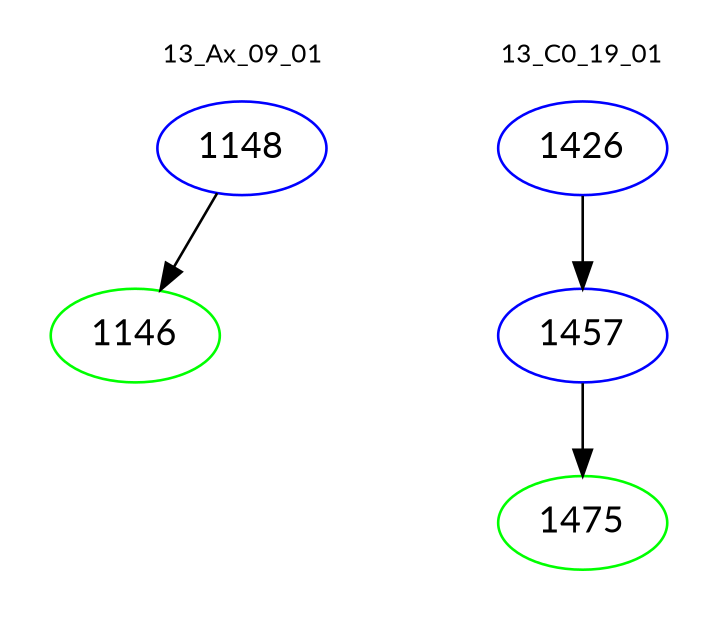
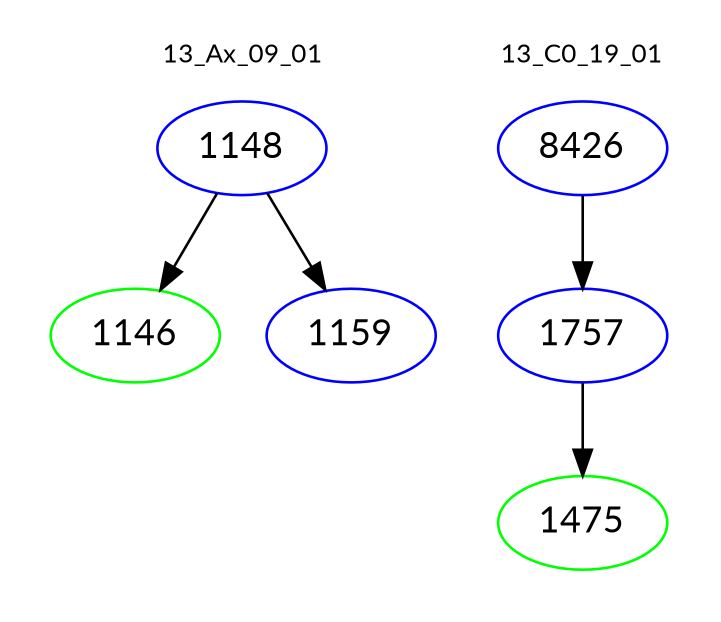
(583, 148) -> (583, 148)
none -> (351, 336)
(583, 336) -> (583, 336)
